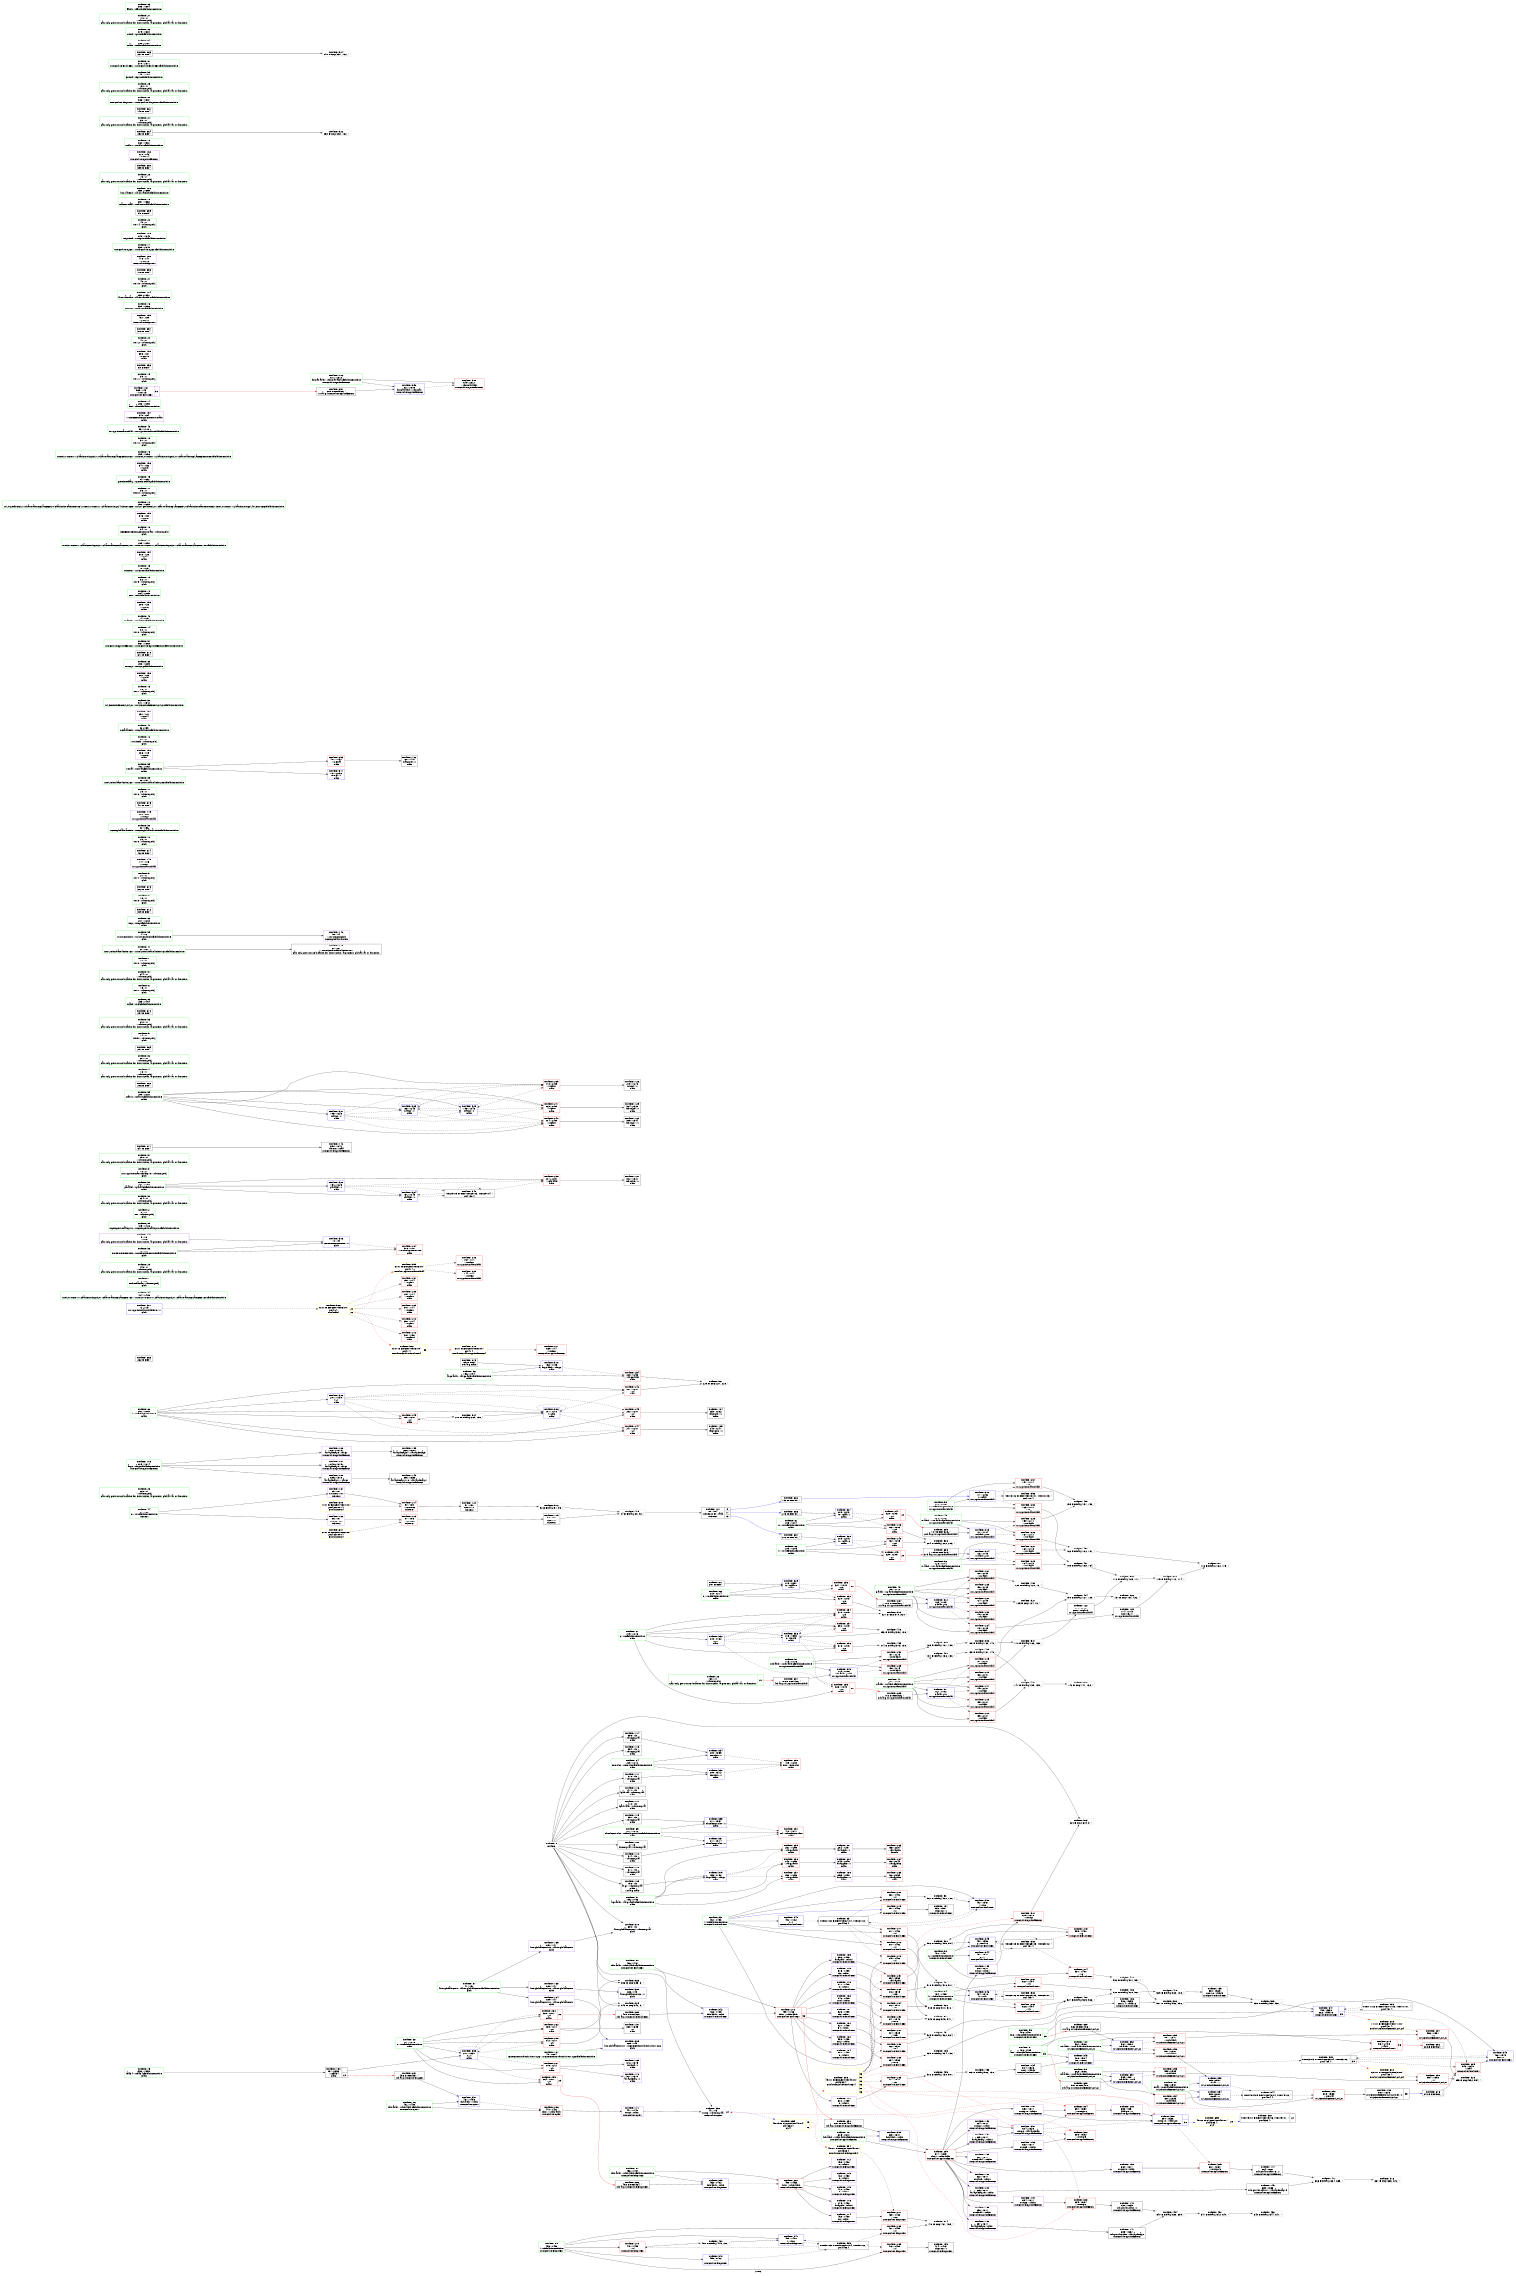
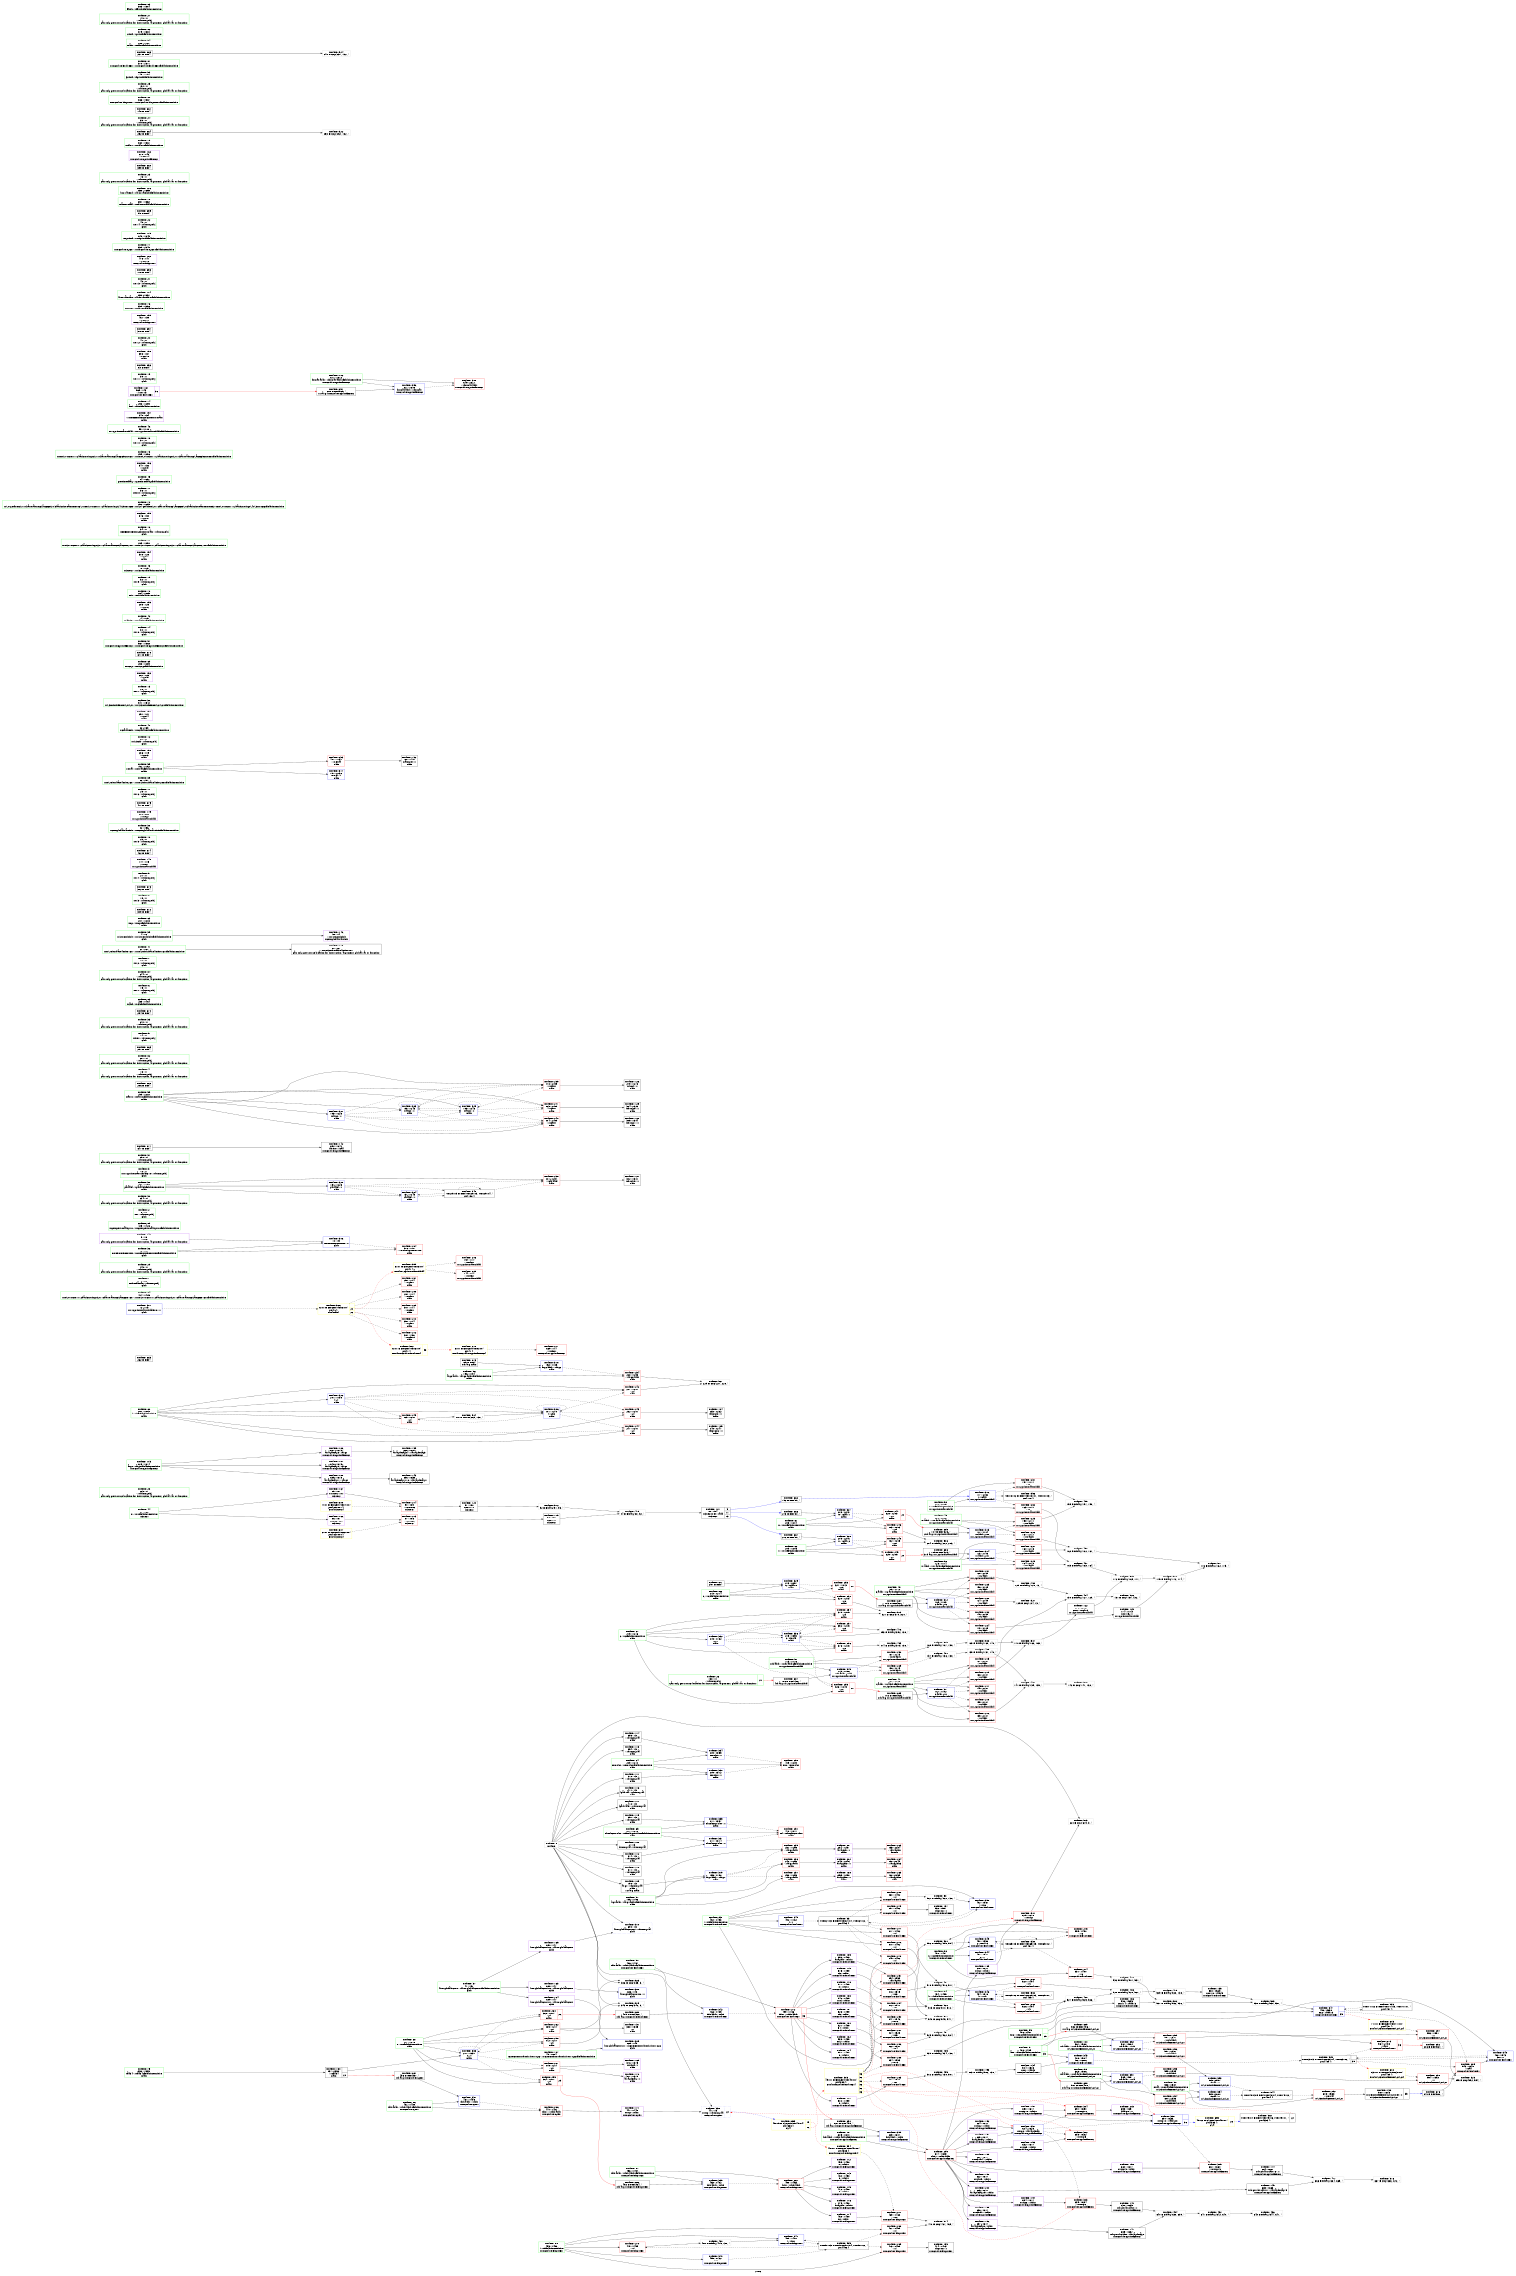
(469, 1417) -> (469, 1417)
(804, 1912) -> (804, 1912)
